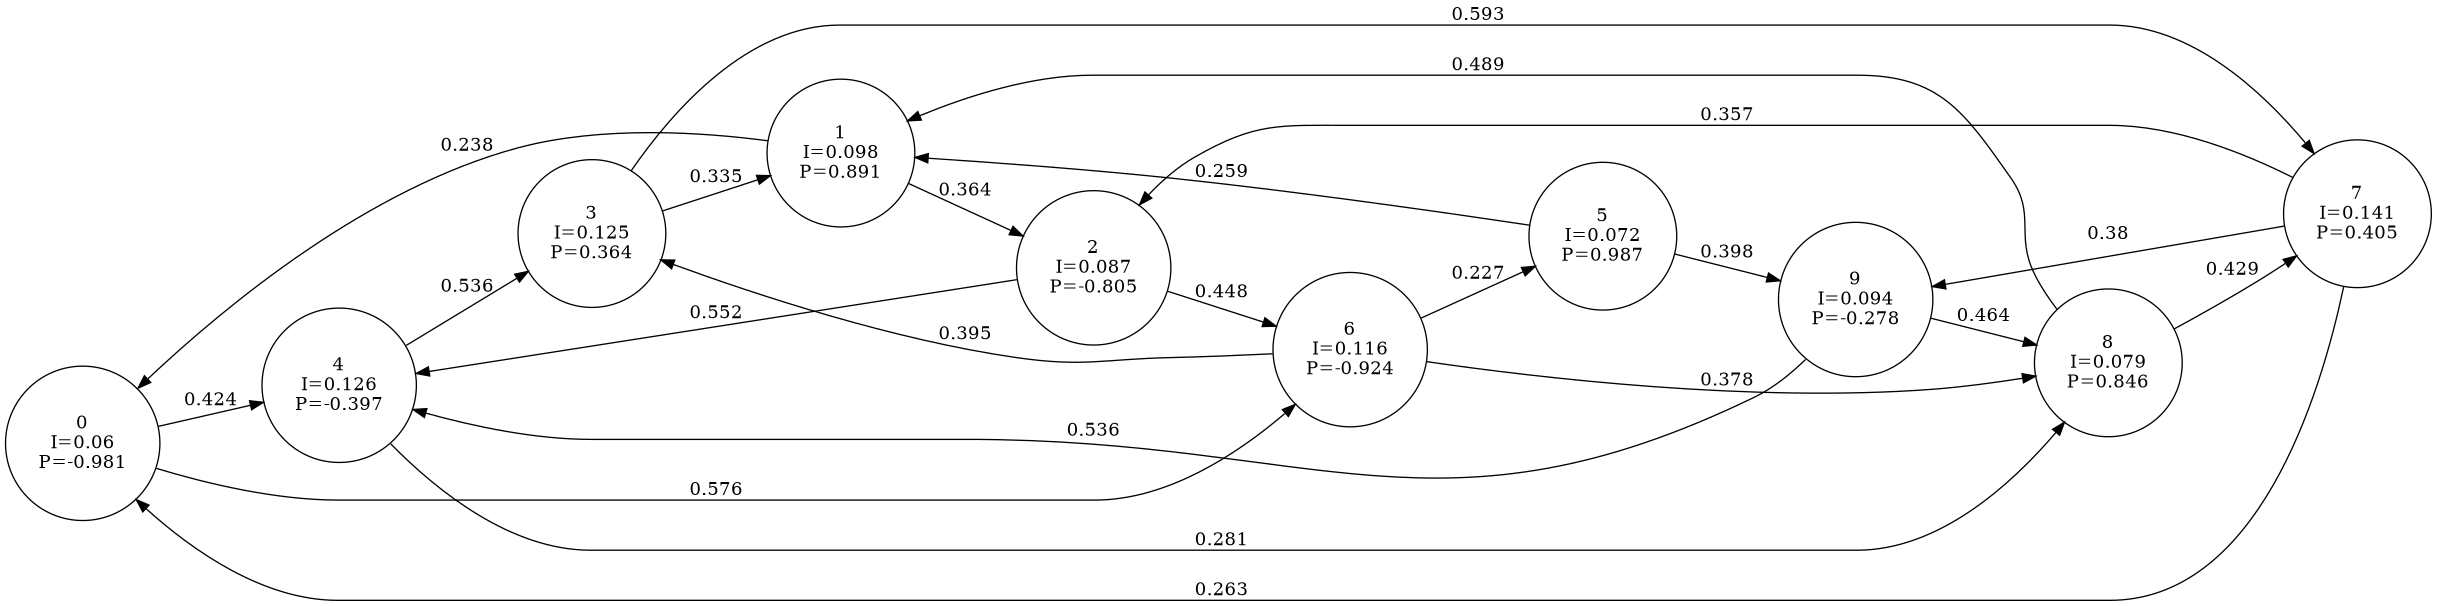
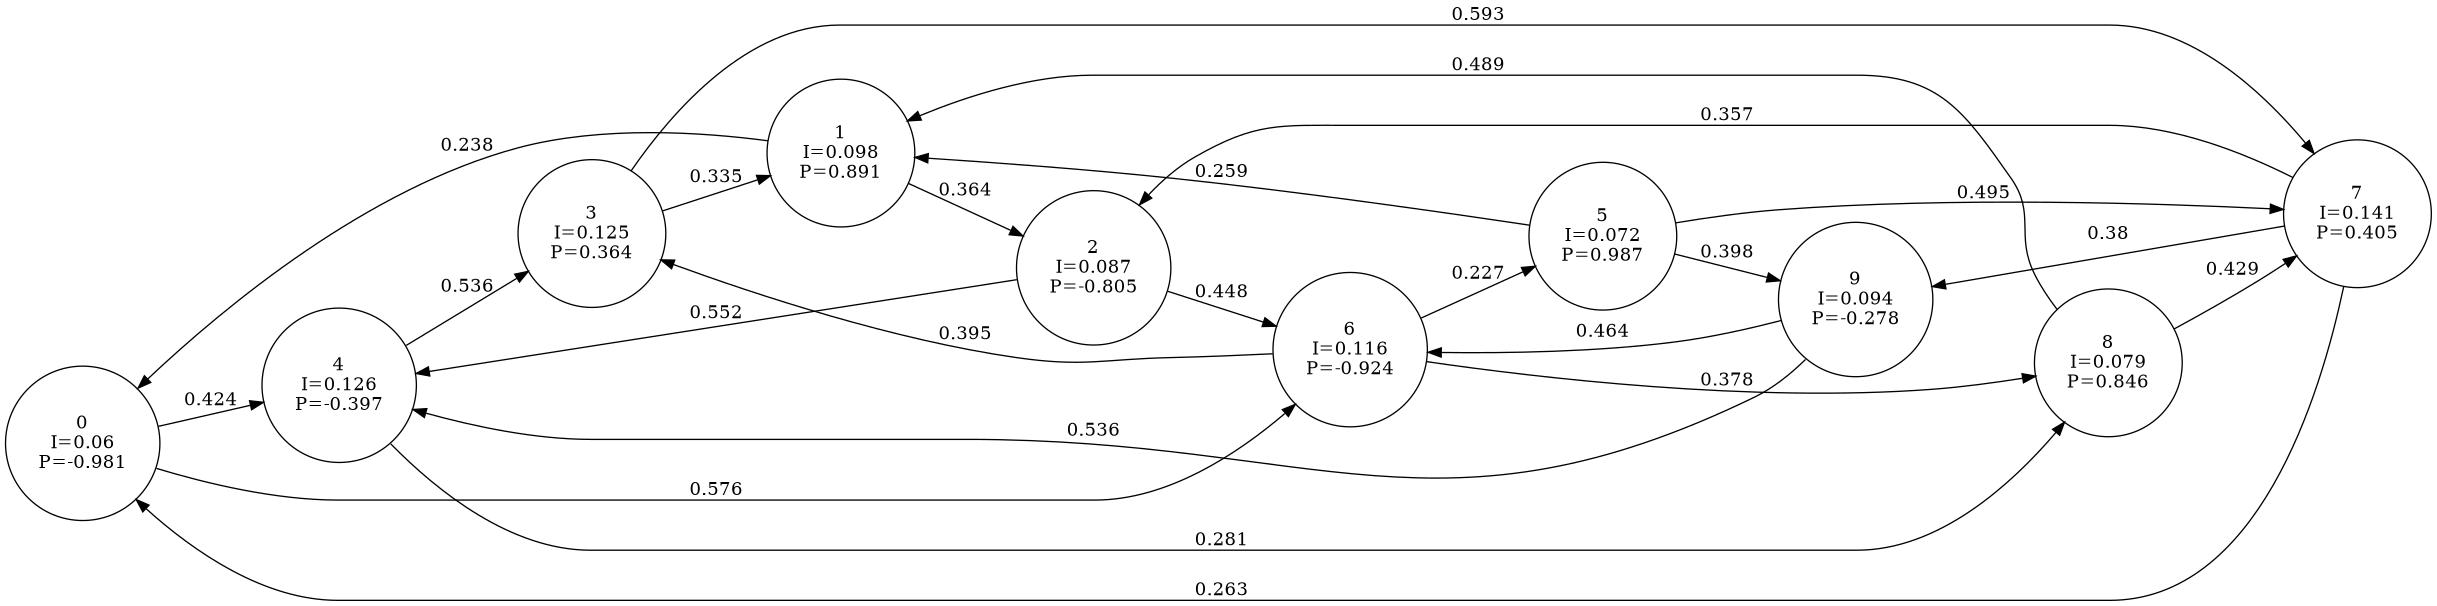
none -> (1972, 202)
(1977, 330) -> (1613, 348)
